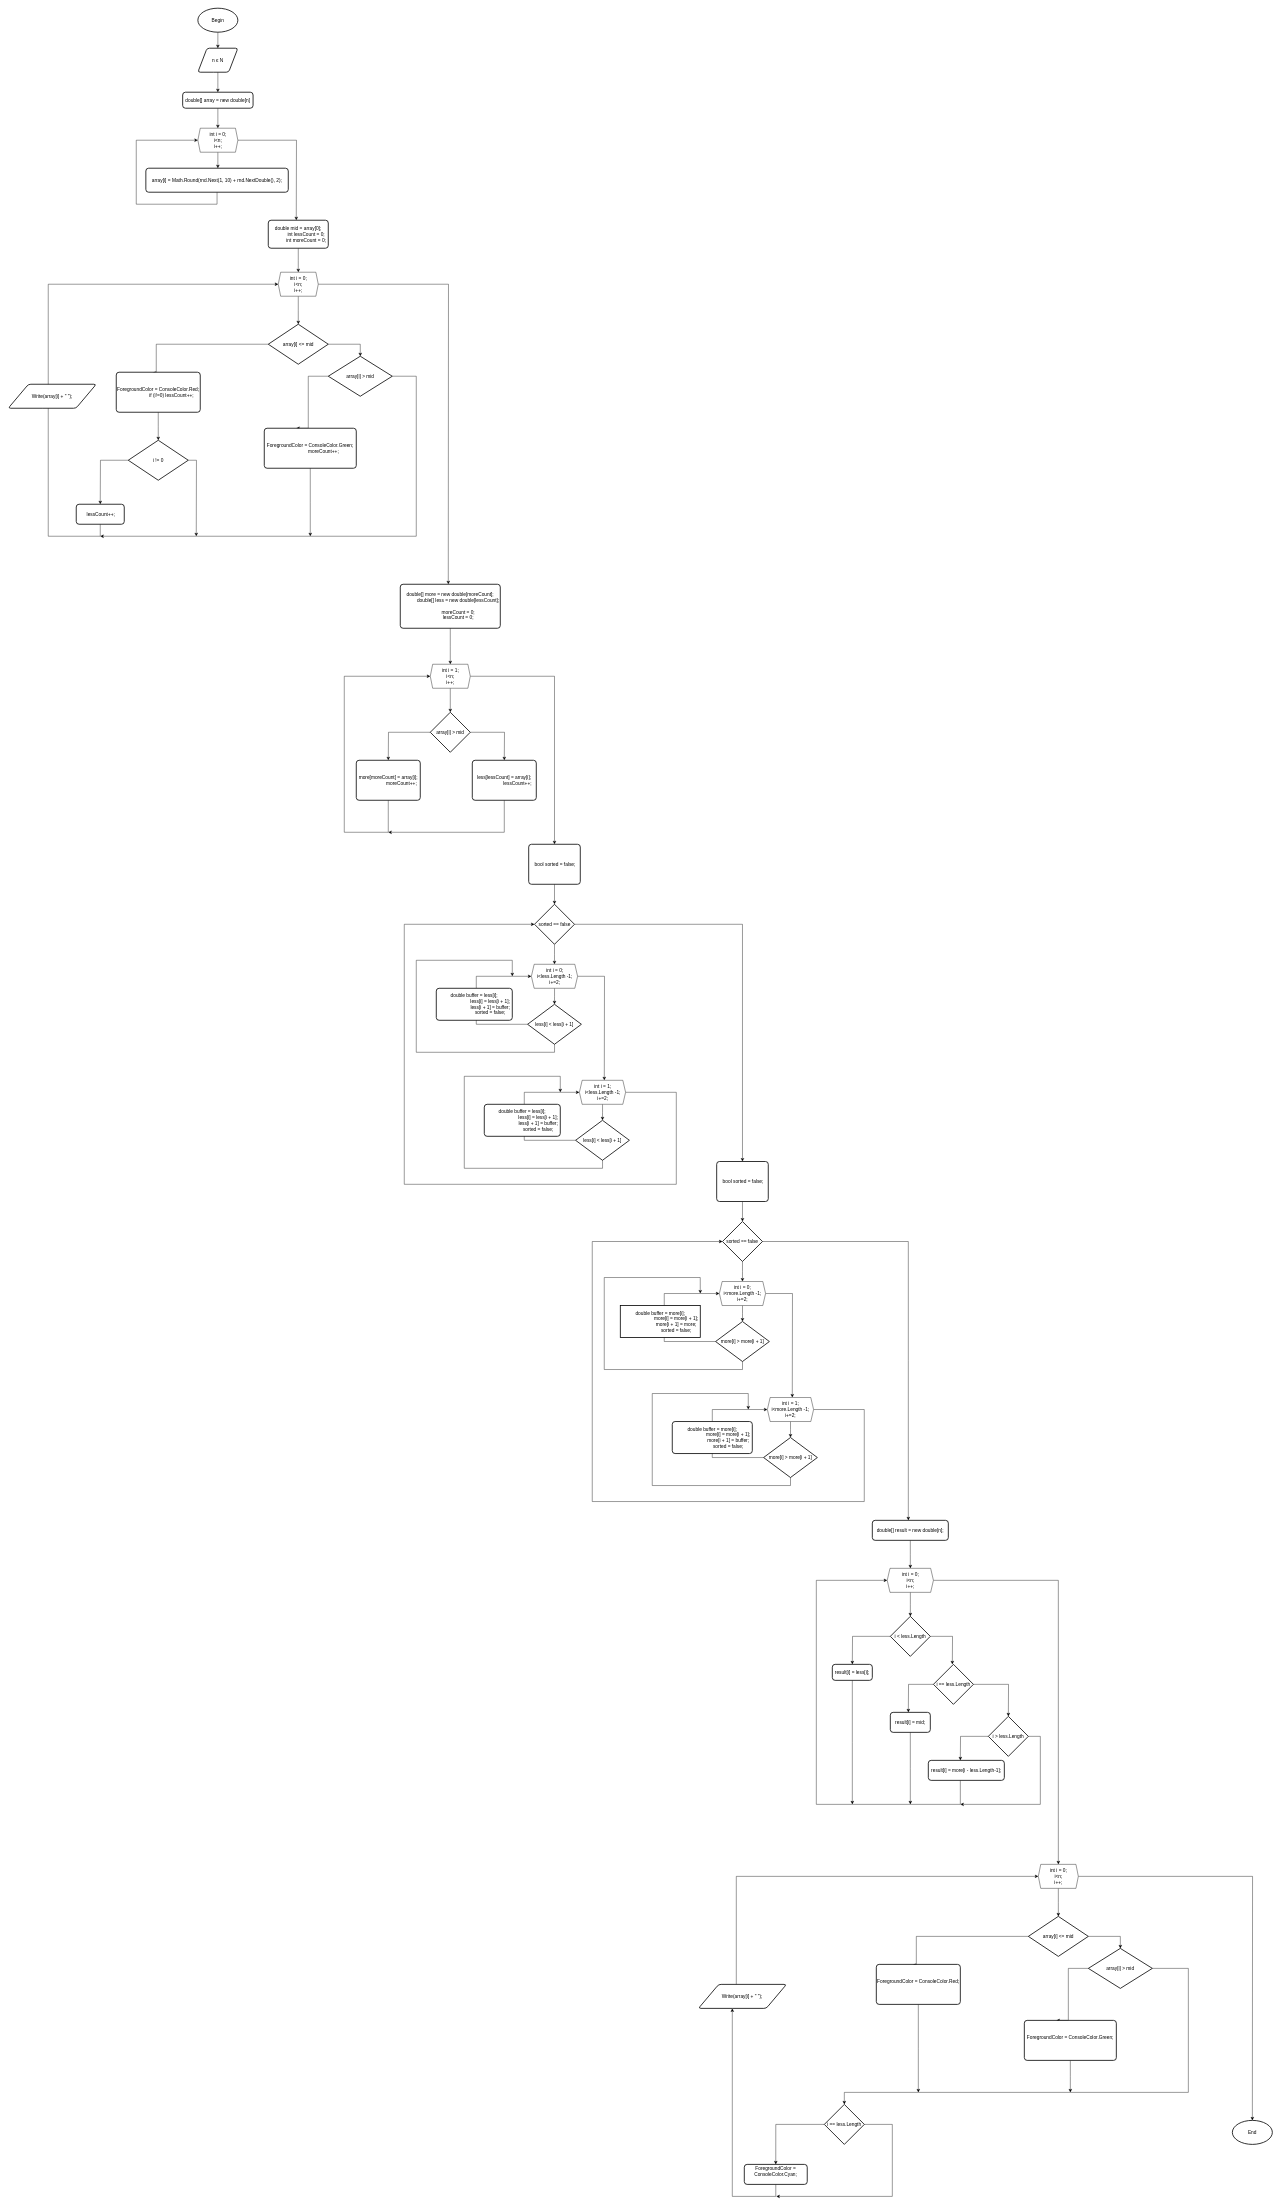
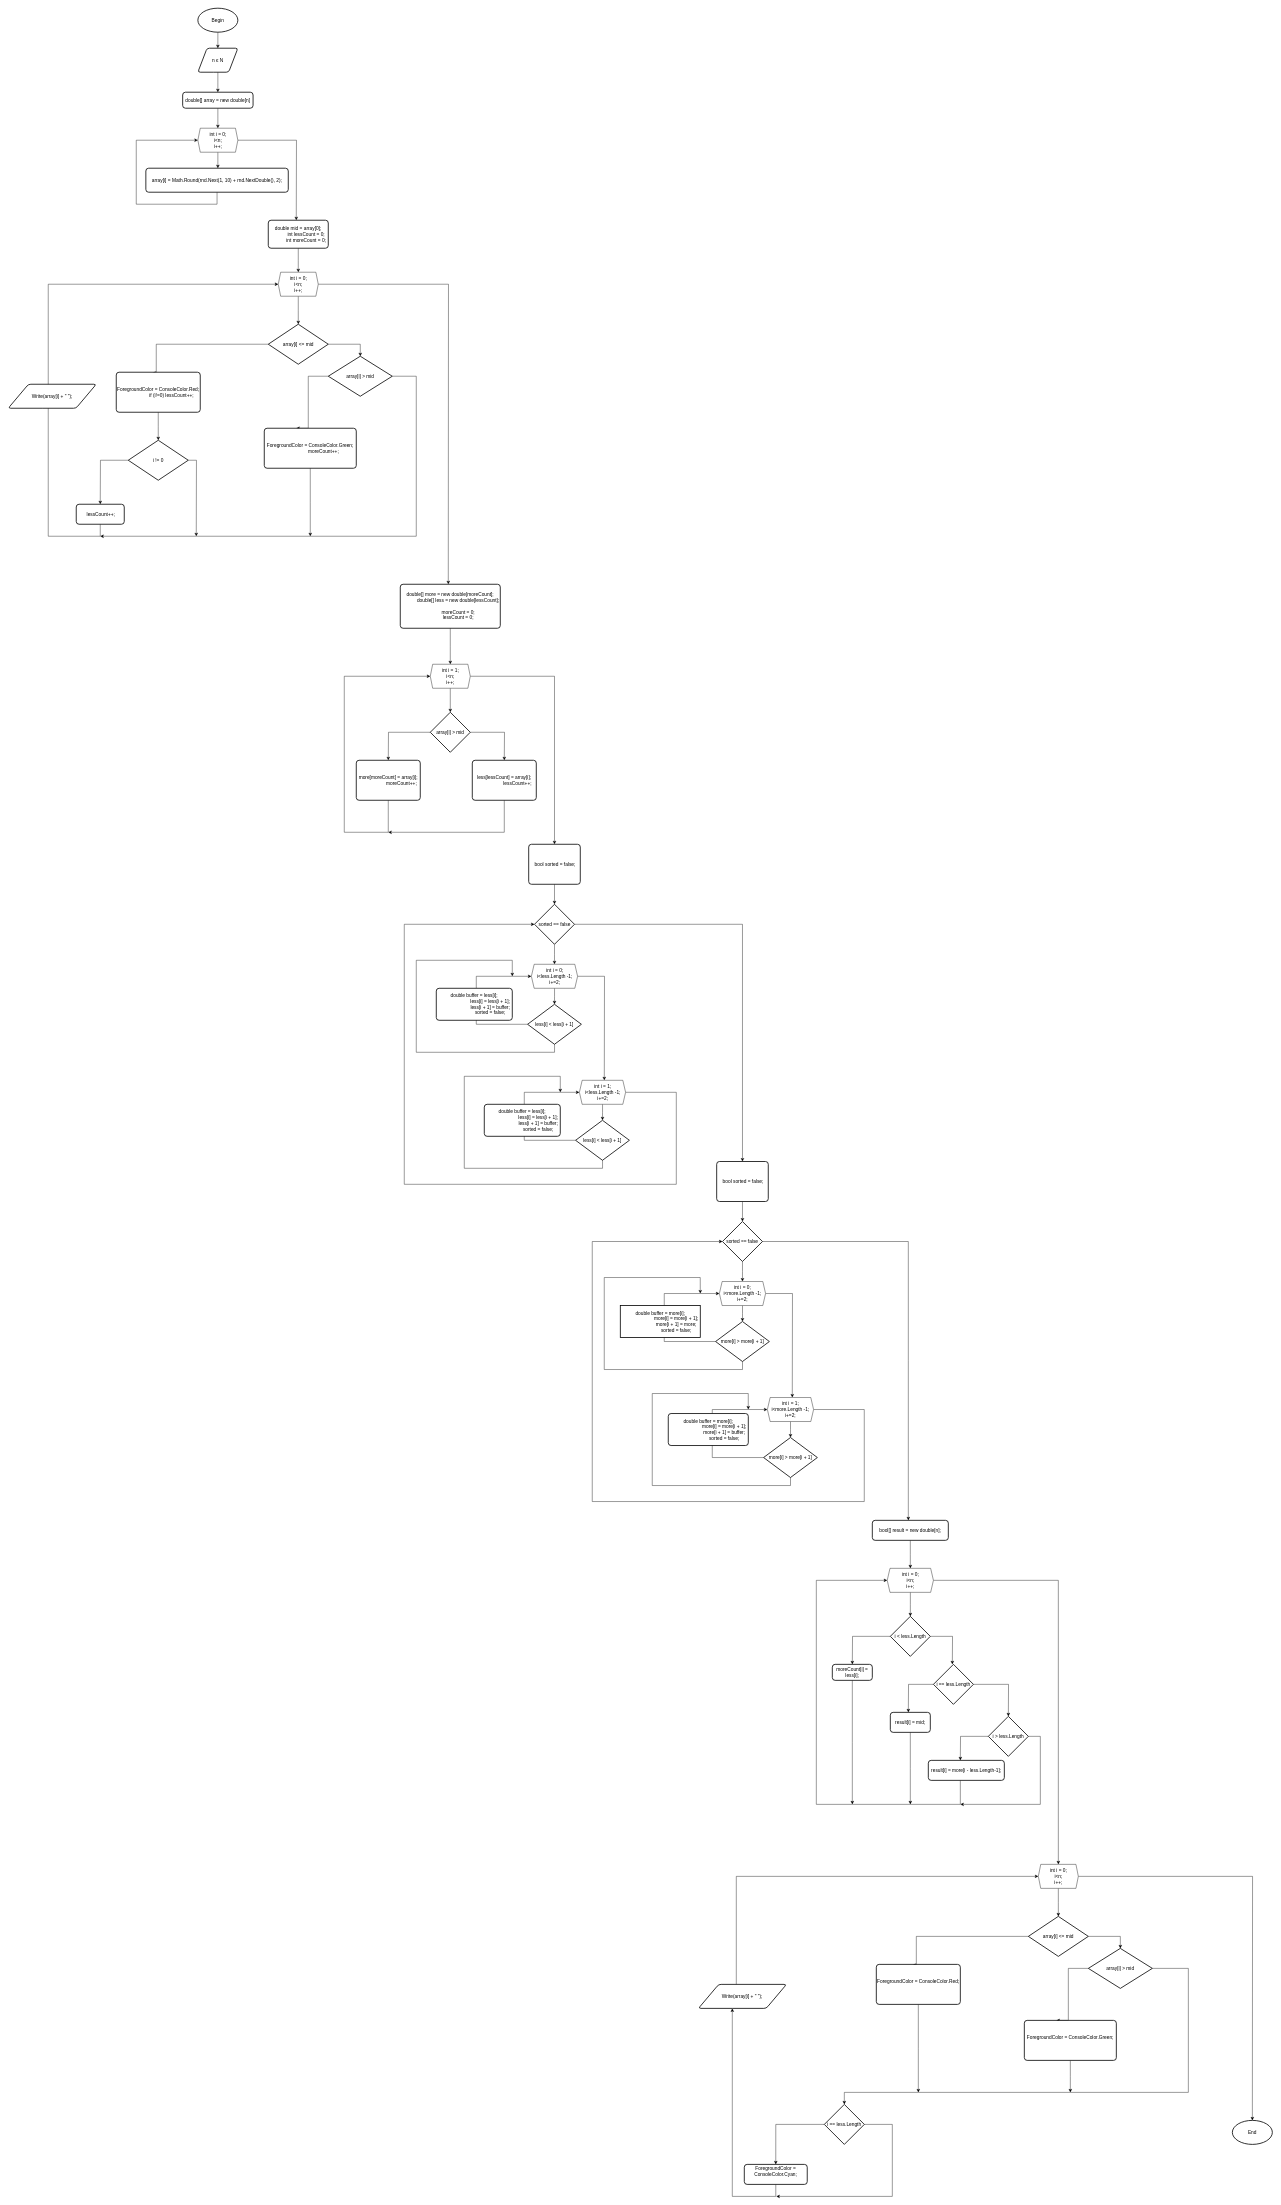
(712, 1437) -> (708, 1429)
(910, 1530) -> (910, 1530)
(852, 1672) -> (852, 1672)
